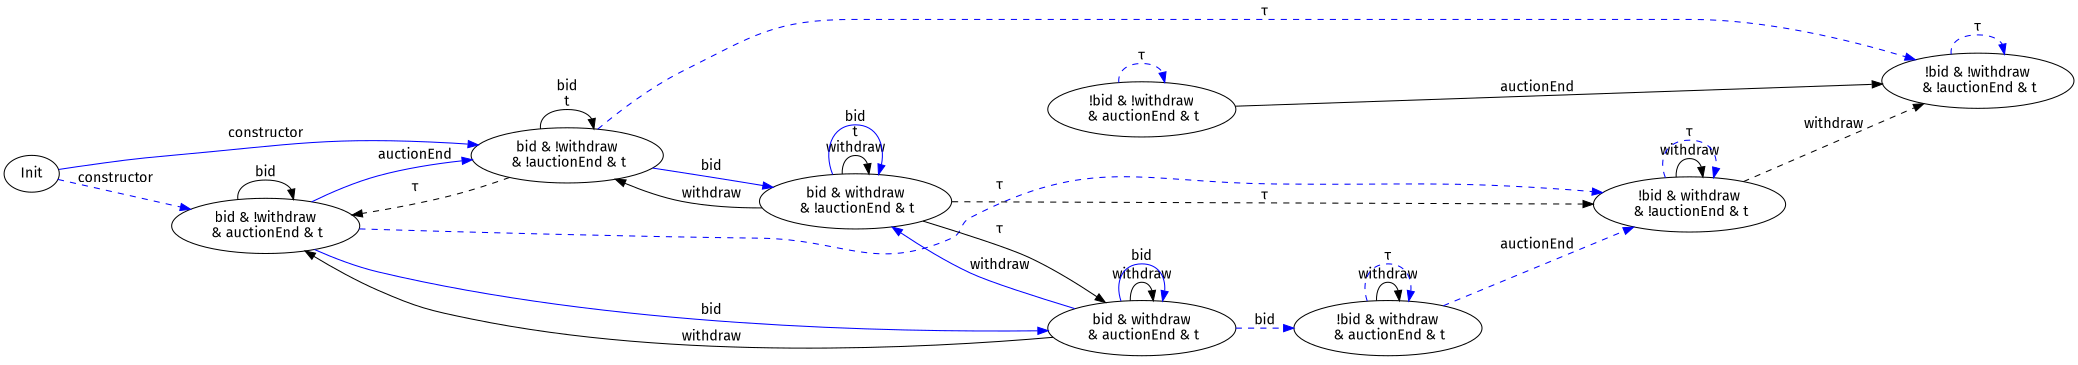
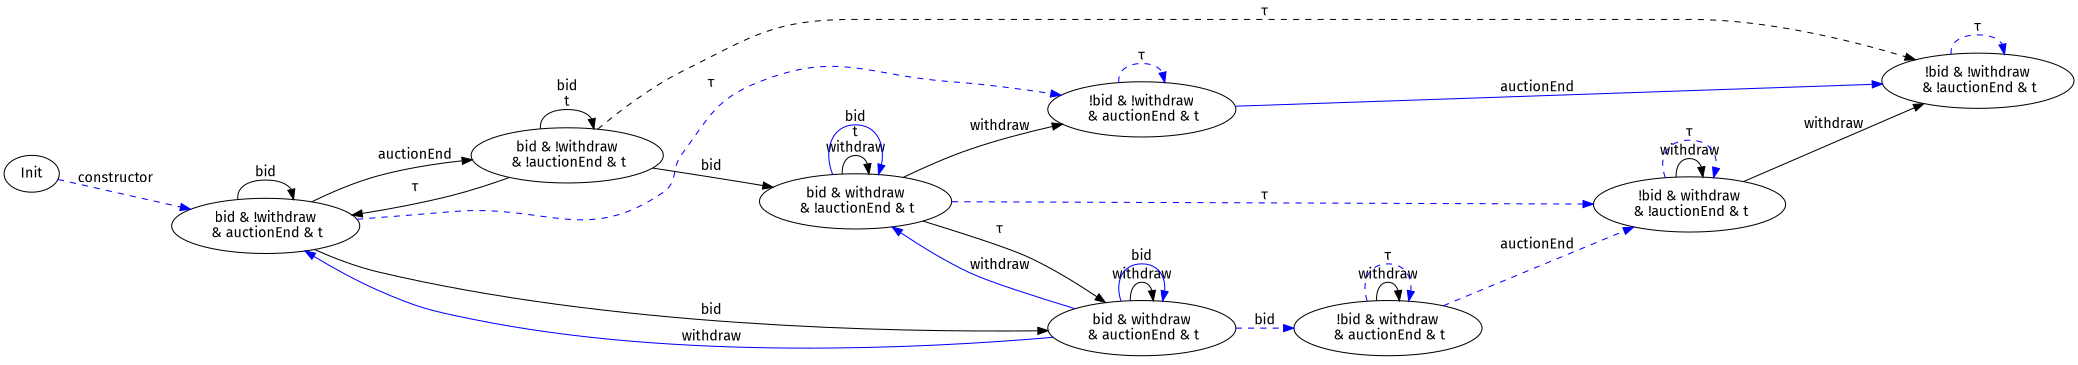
(1239, 19) -> (1239, 19)
(1554, 95) -> (1554, 95)
(1829, 145) -> (1829, 145)
(263, 147) -> none
(385, 174) -> (385, 174)
(708, 177) -> (708, 177)
(437, 199) -> (437, 199)
(692, 203) -> (976, 147)
(1267, 203) -> (1267, 203)
(973, 217) -> (696, 135)
(672, 317) -> (672, 317)
(676, 344) -> (676, 344)
